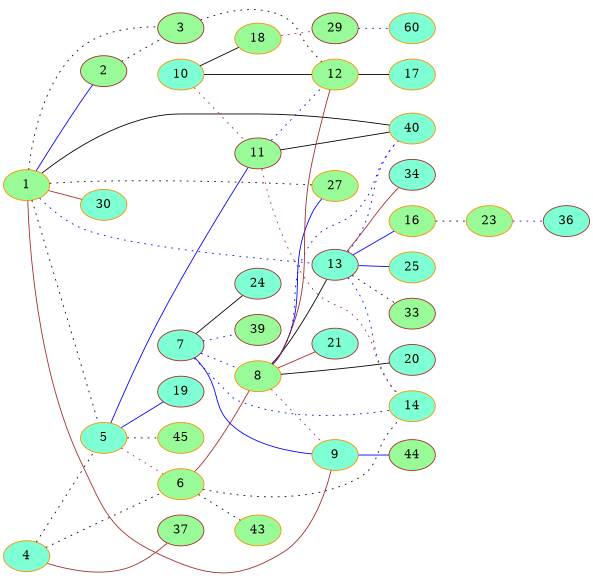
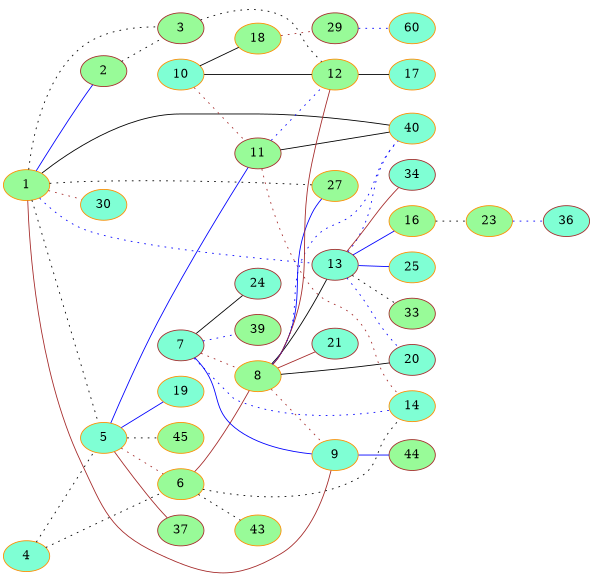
(65, 195) -> (65, 195)
(372, 330) -> (372, 313)
(219, 361) -> (219, 361)
(181, 392) -> (181, 392)
(110, 571) -> (140, 486)
